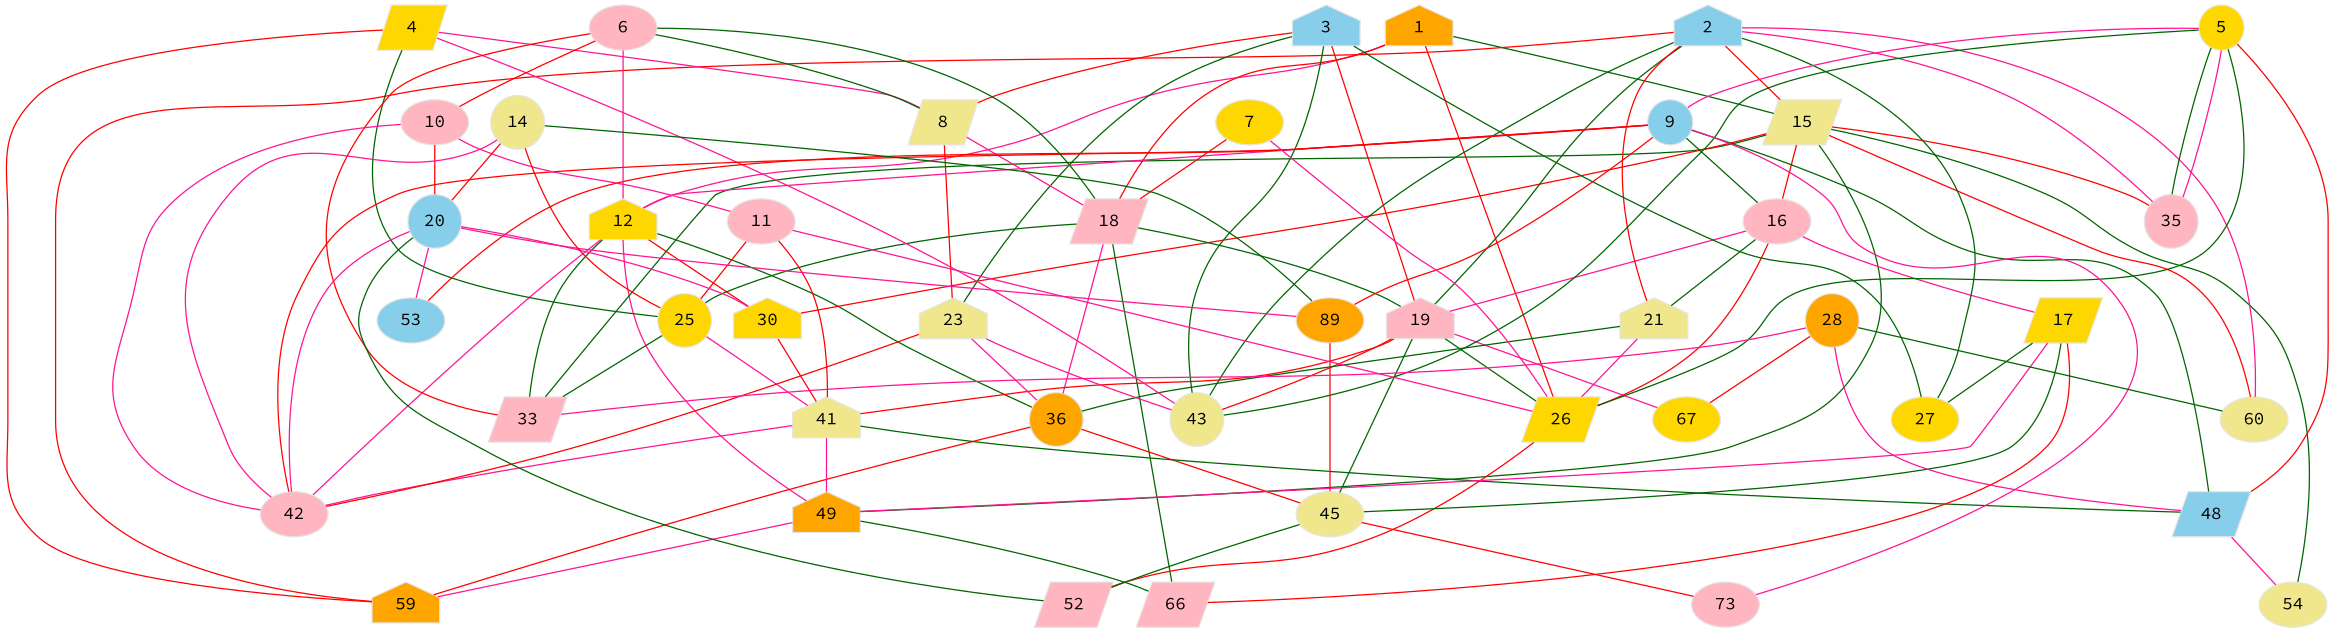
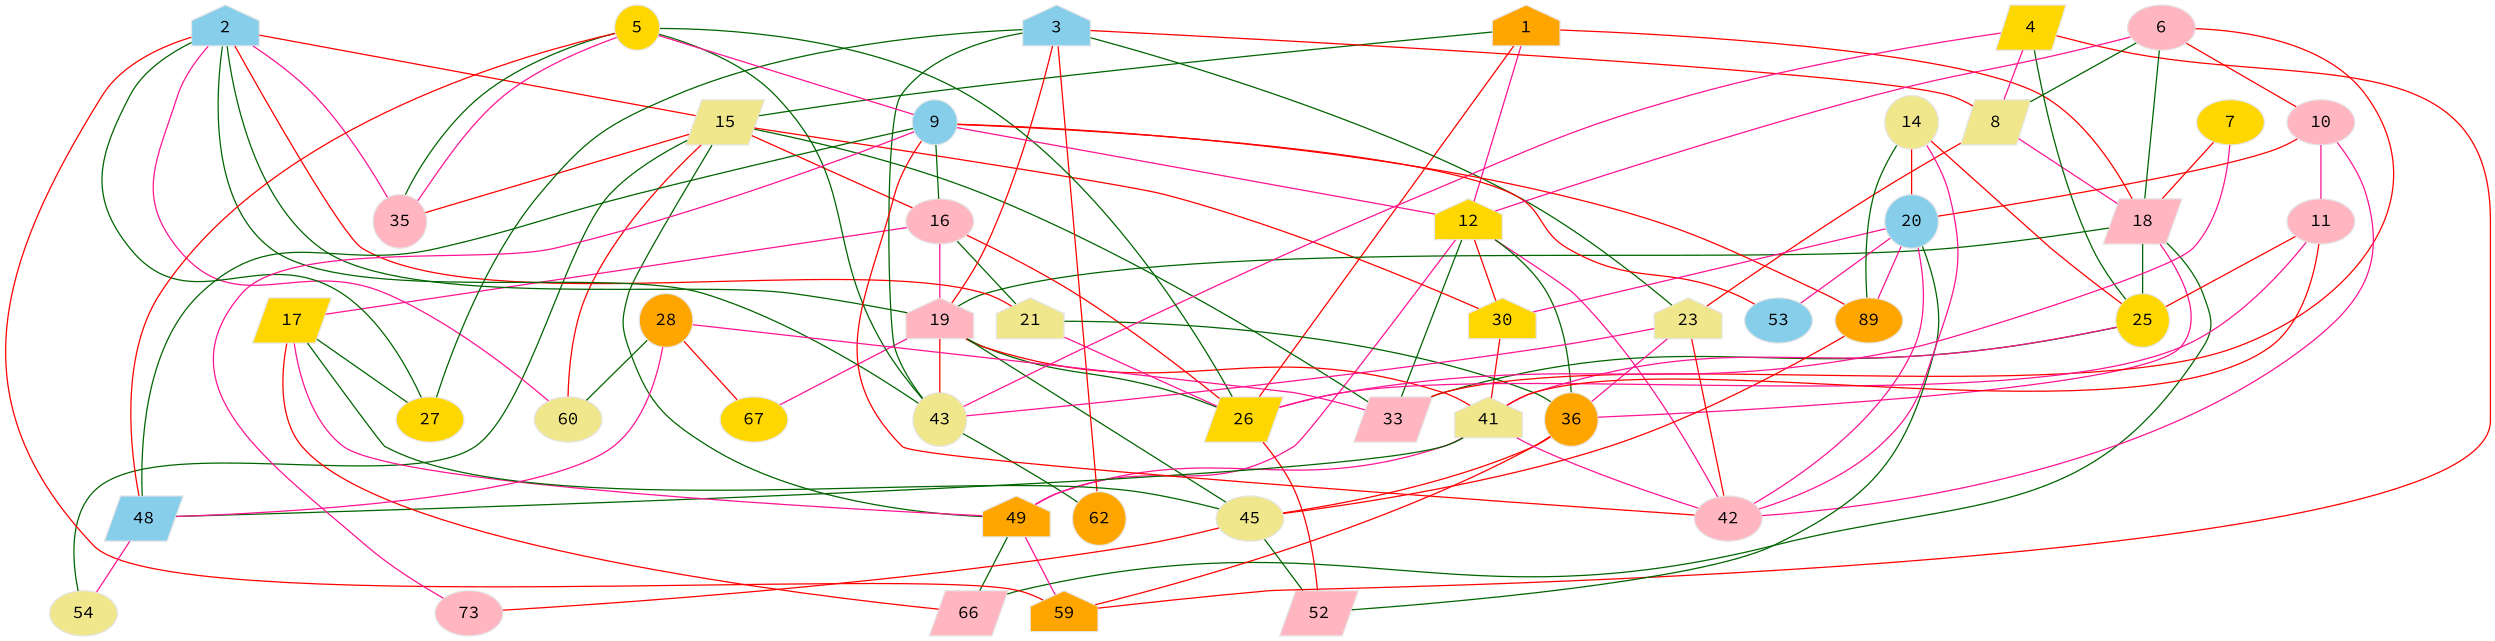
none -> (1099, 519)
